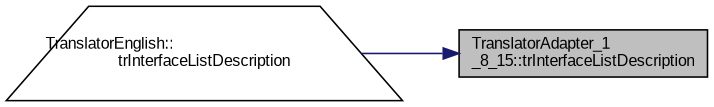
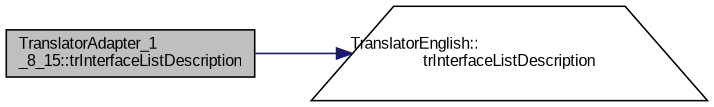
(402, 53) -> (296, 53)
